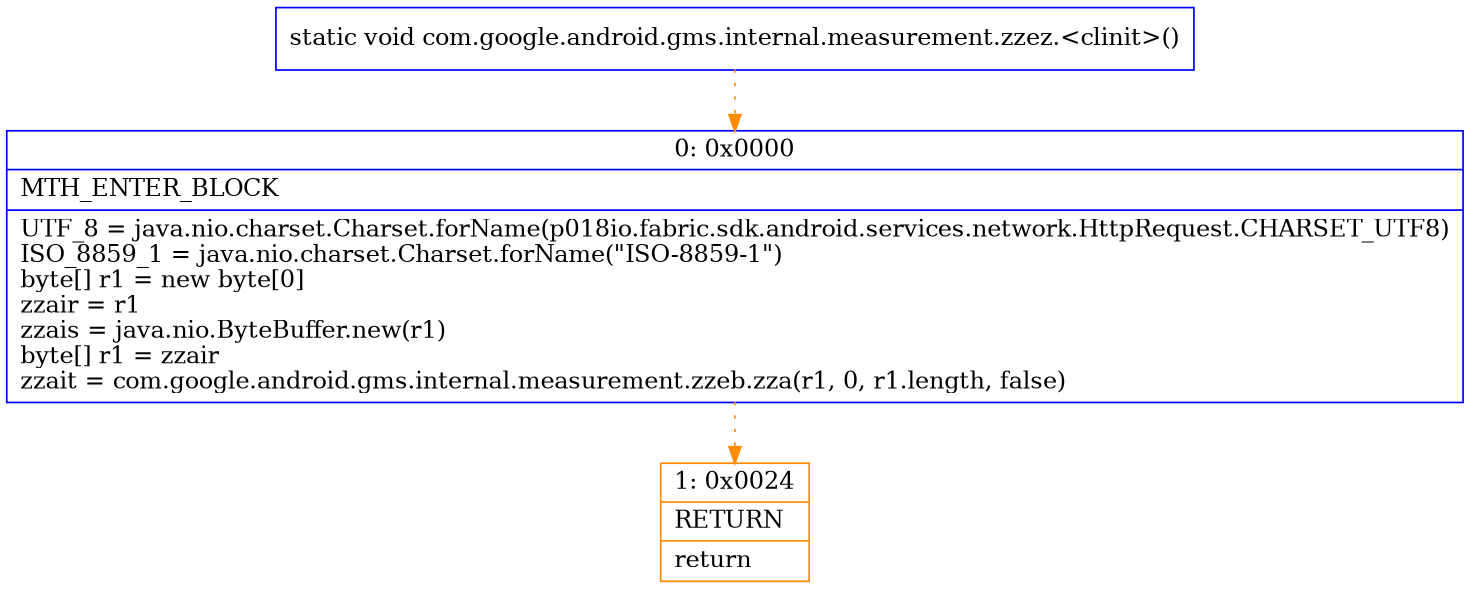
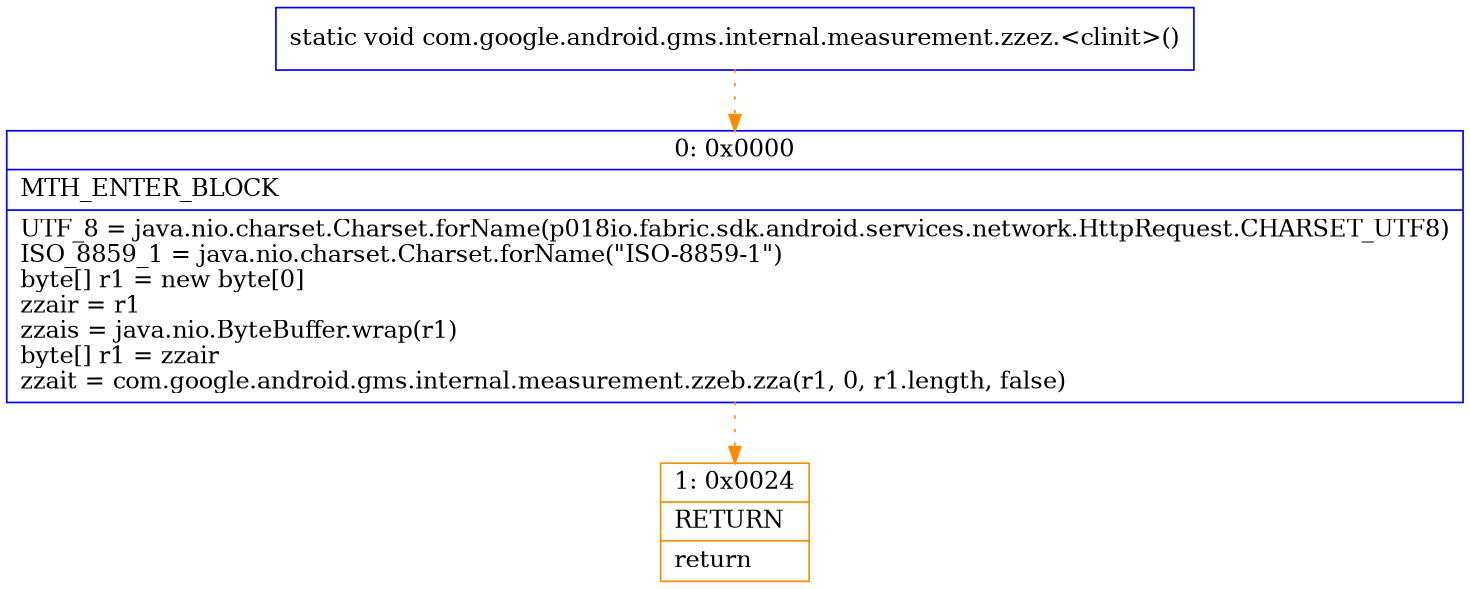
(234, 331) -> (239, 331)
